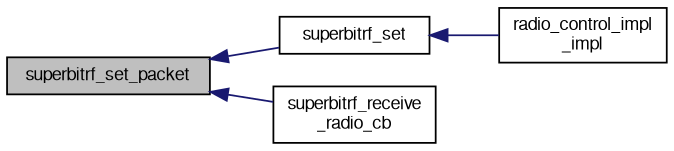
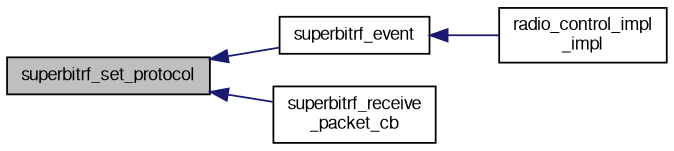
(355, 35) -> (355, 35)
(108, 76) -> (108, 76)
(355, 115) -> (355, 115)
